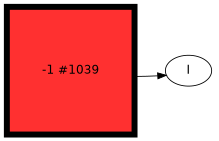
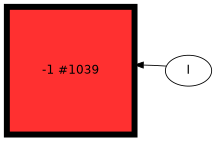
(146, 76) -> (155, 65)
